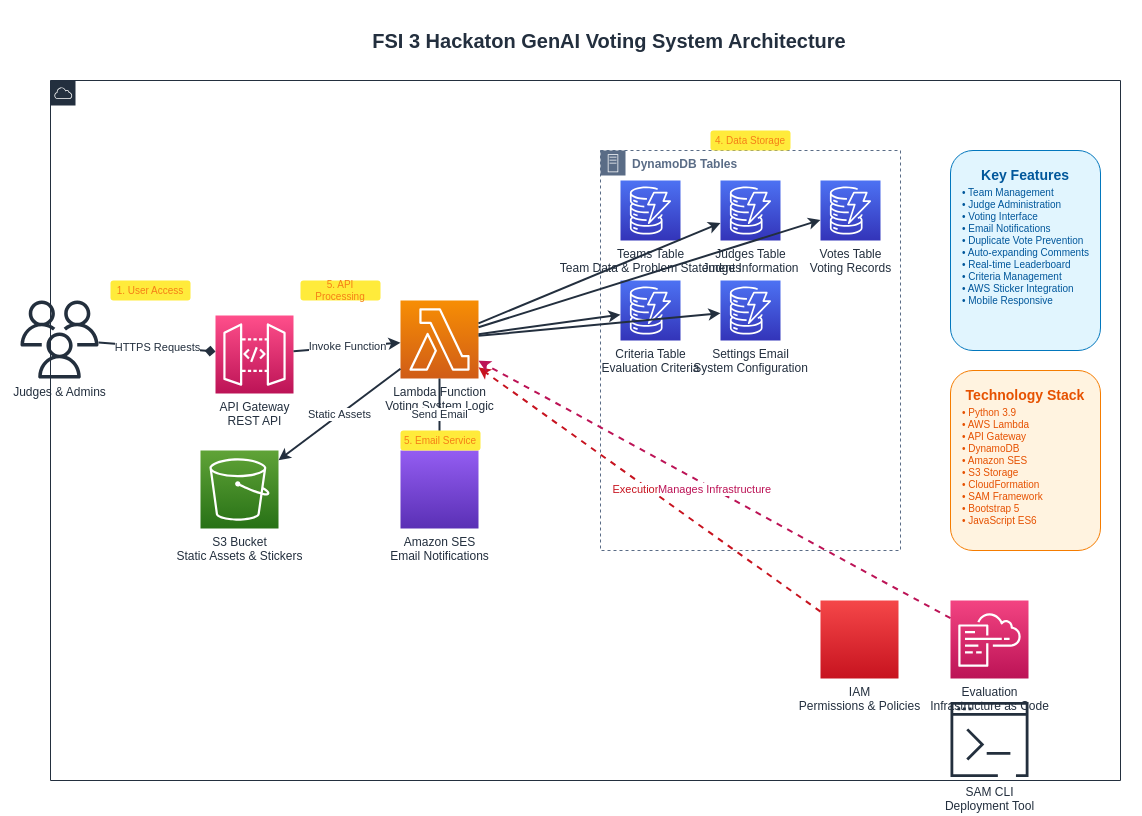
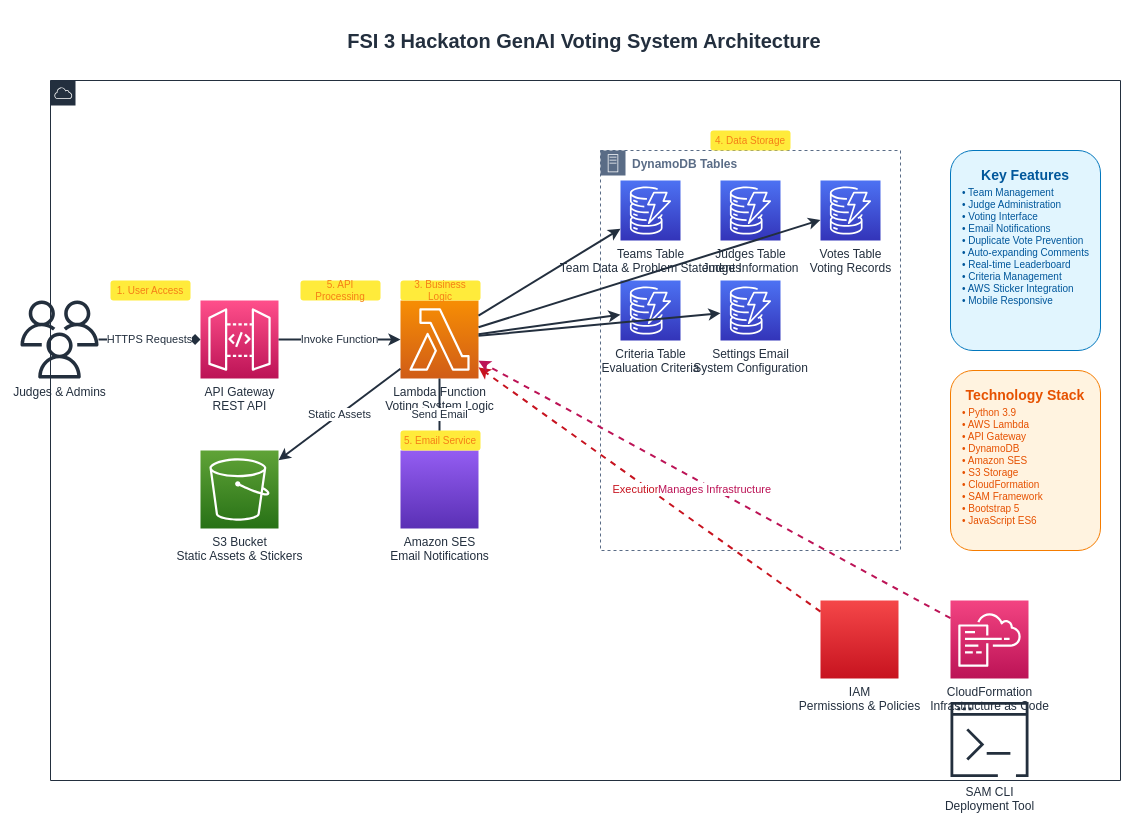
(610, 41) -> (585, 41)
(595, 275) -> (546, 274)
none -> (441, 291)
(255, 355) -> (240, 340)
(990, 700) -> (990, 700)
